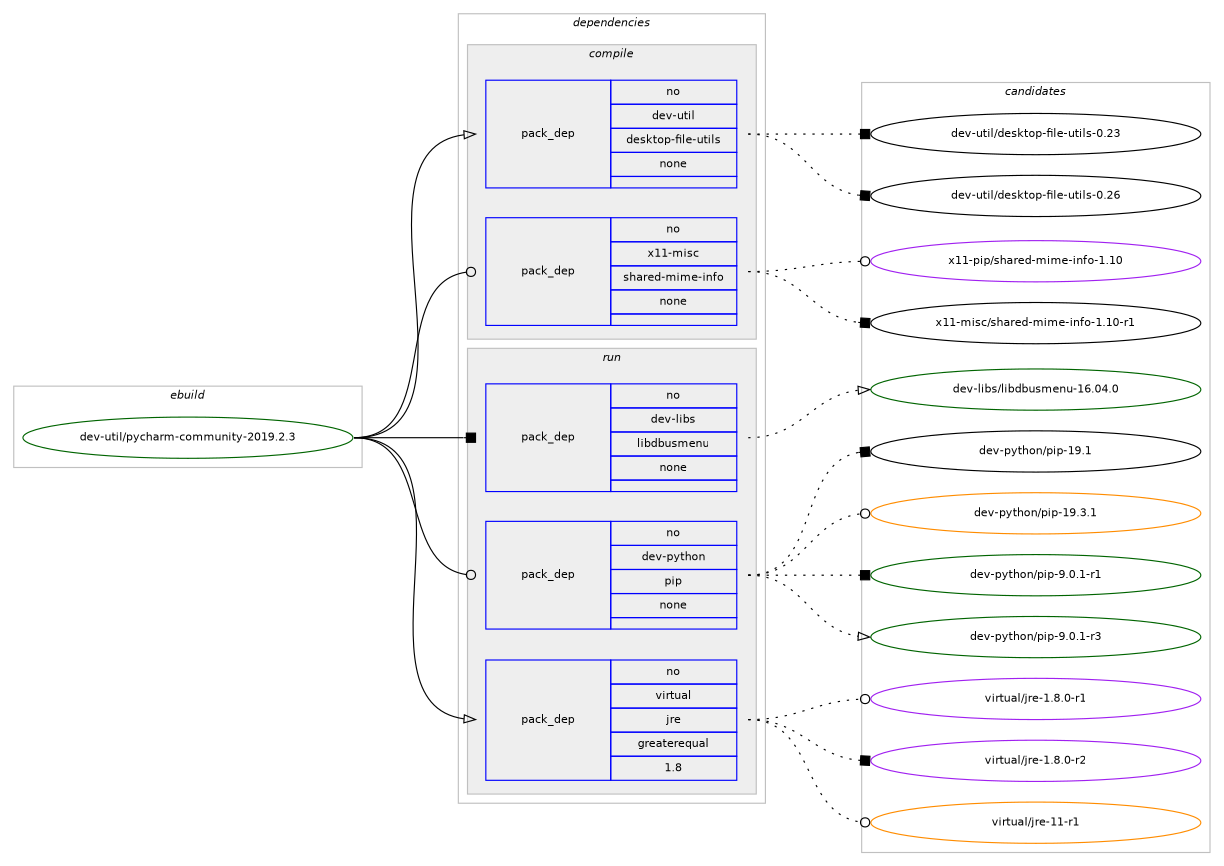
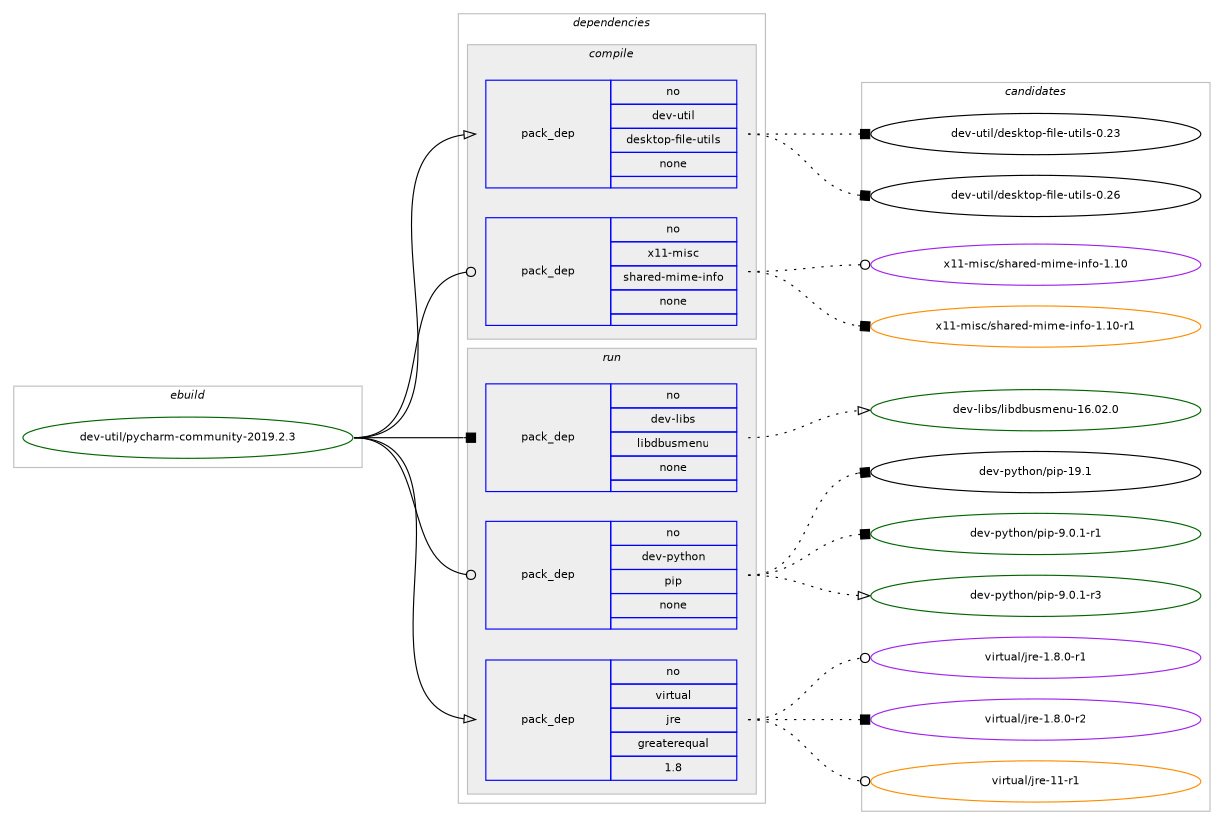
(1036, 261) -> (1036, 265)
(1036, 323) -> (1036, 327)
(1036, 390) -> (1036, 410)
(1036, 513) -> none
